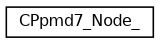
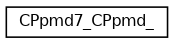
(80, 22) -> (87, 22)
